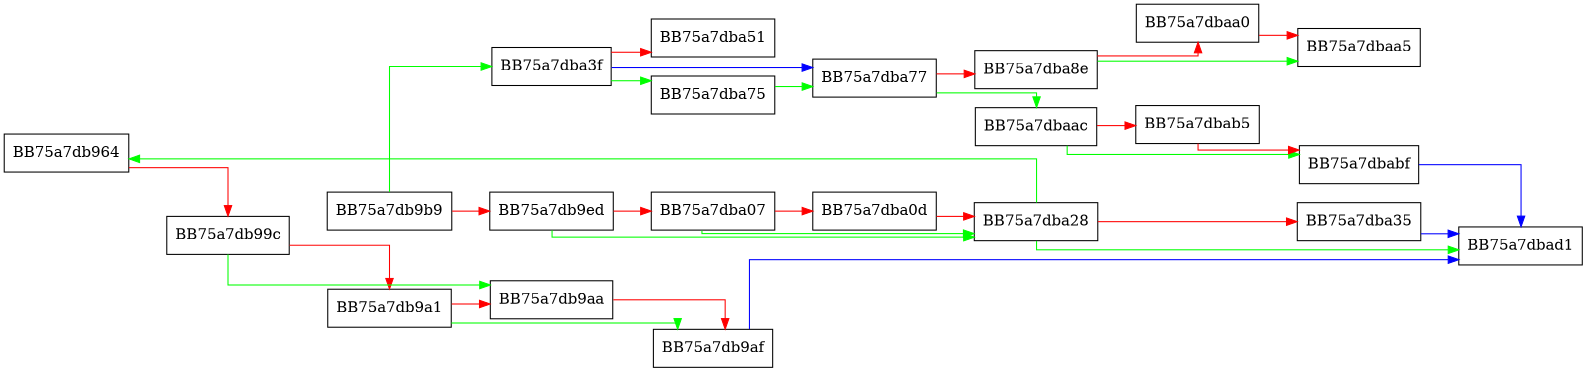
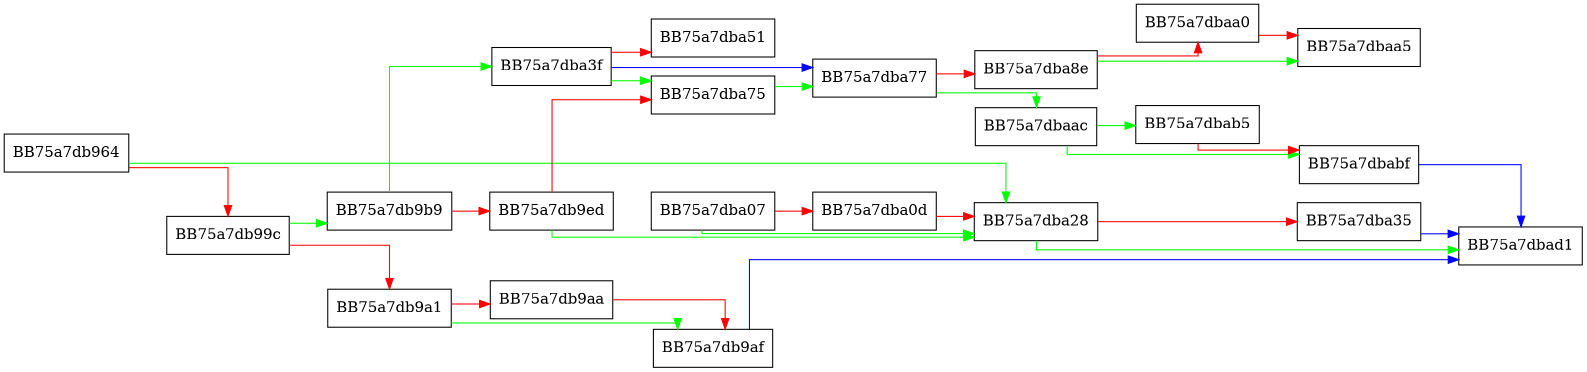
(1111, 126) -> (1111, 126)
(610, 159) -> (582, 163)
(627, 211) -> (552, 101)
(339, 285) -> (303, 223)
